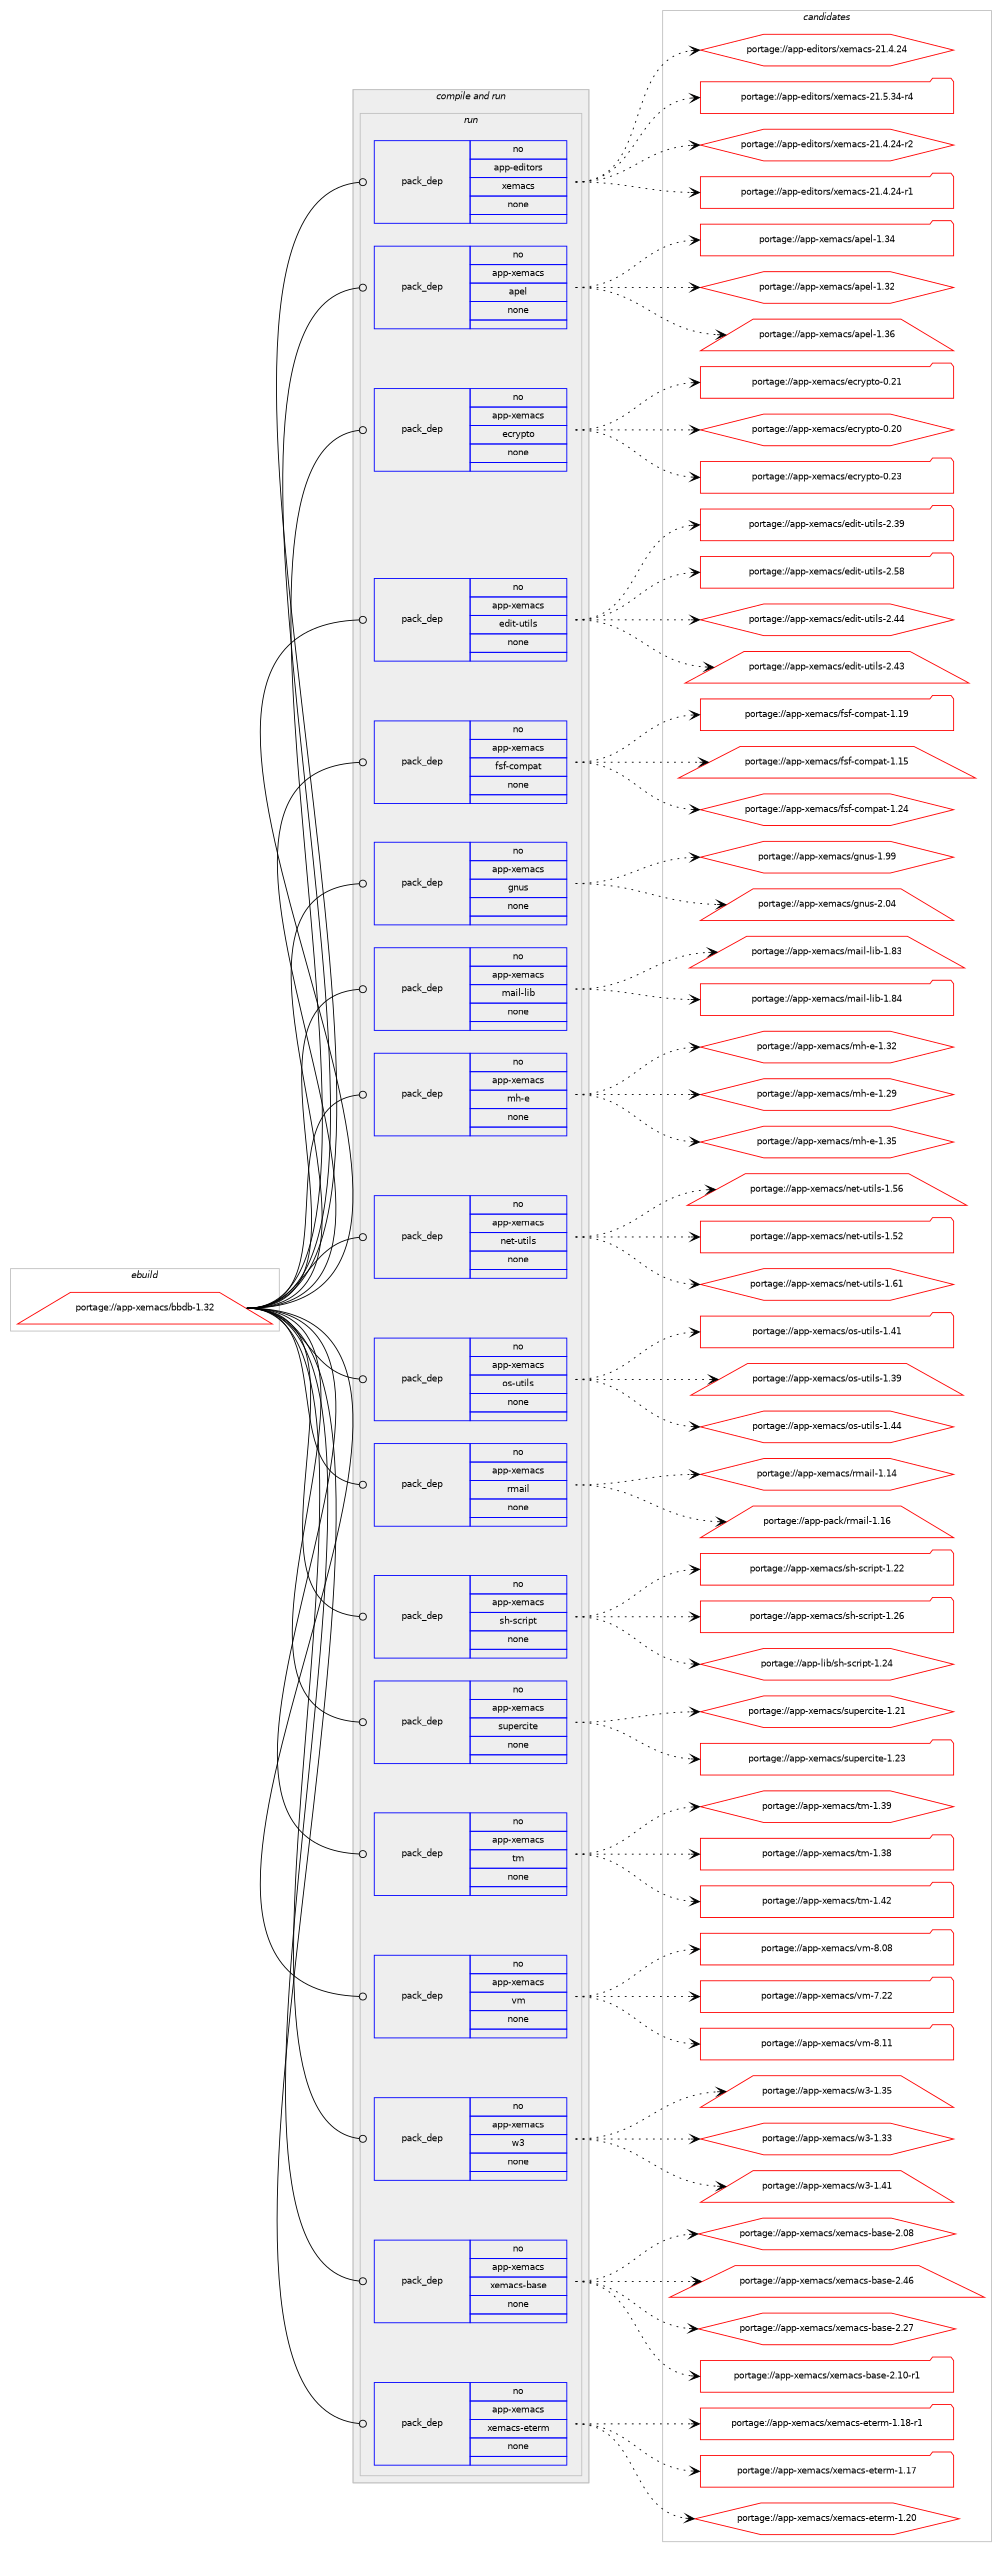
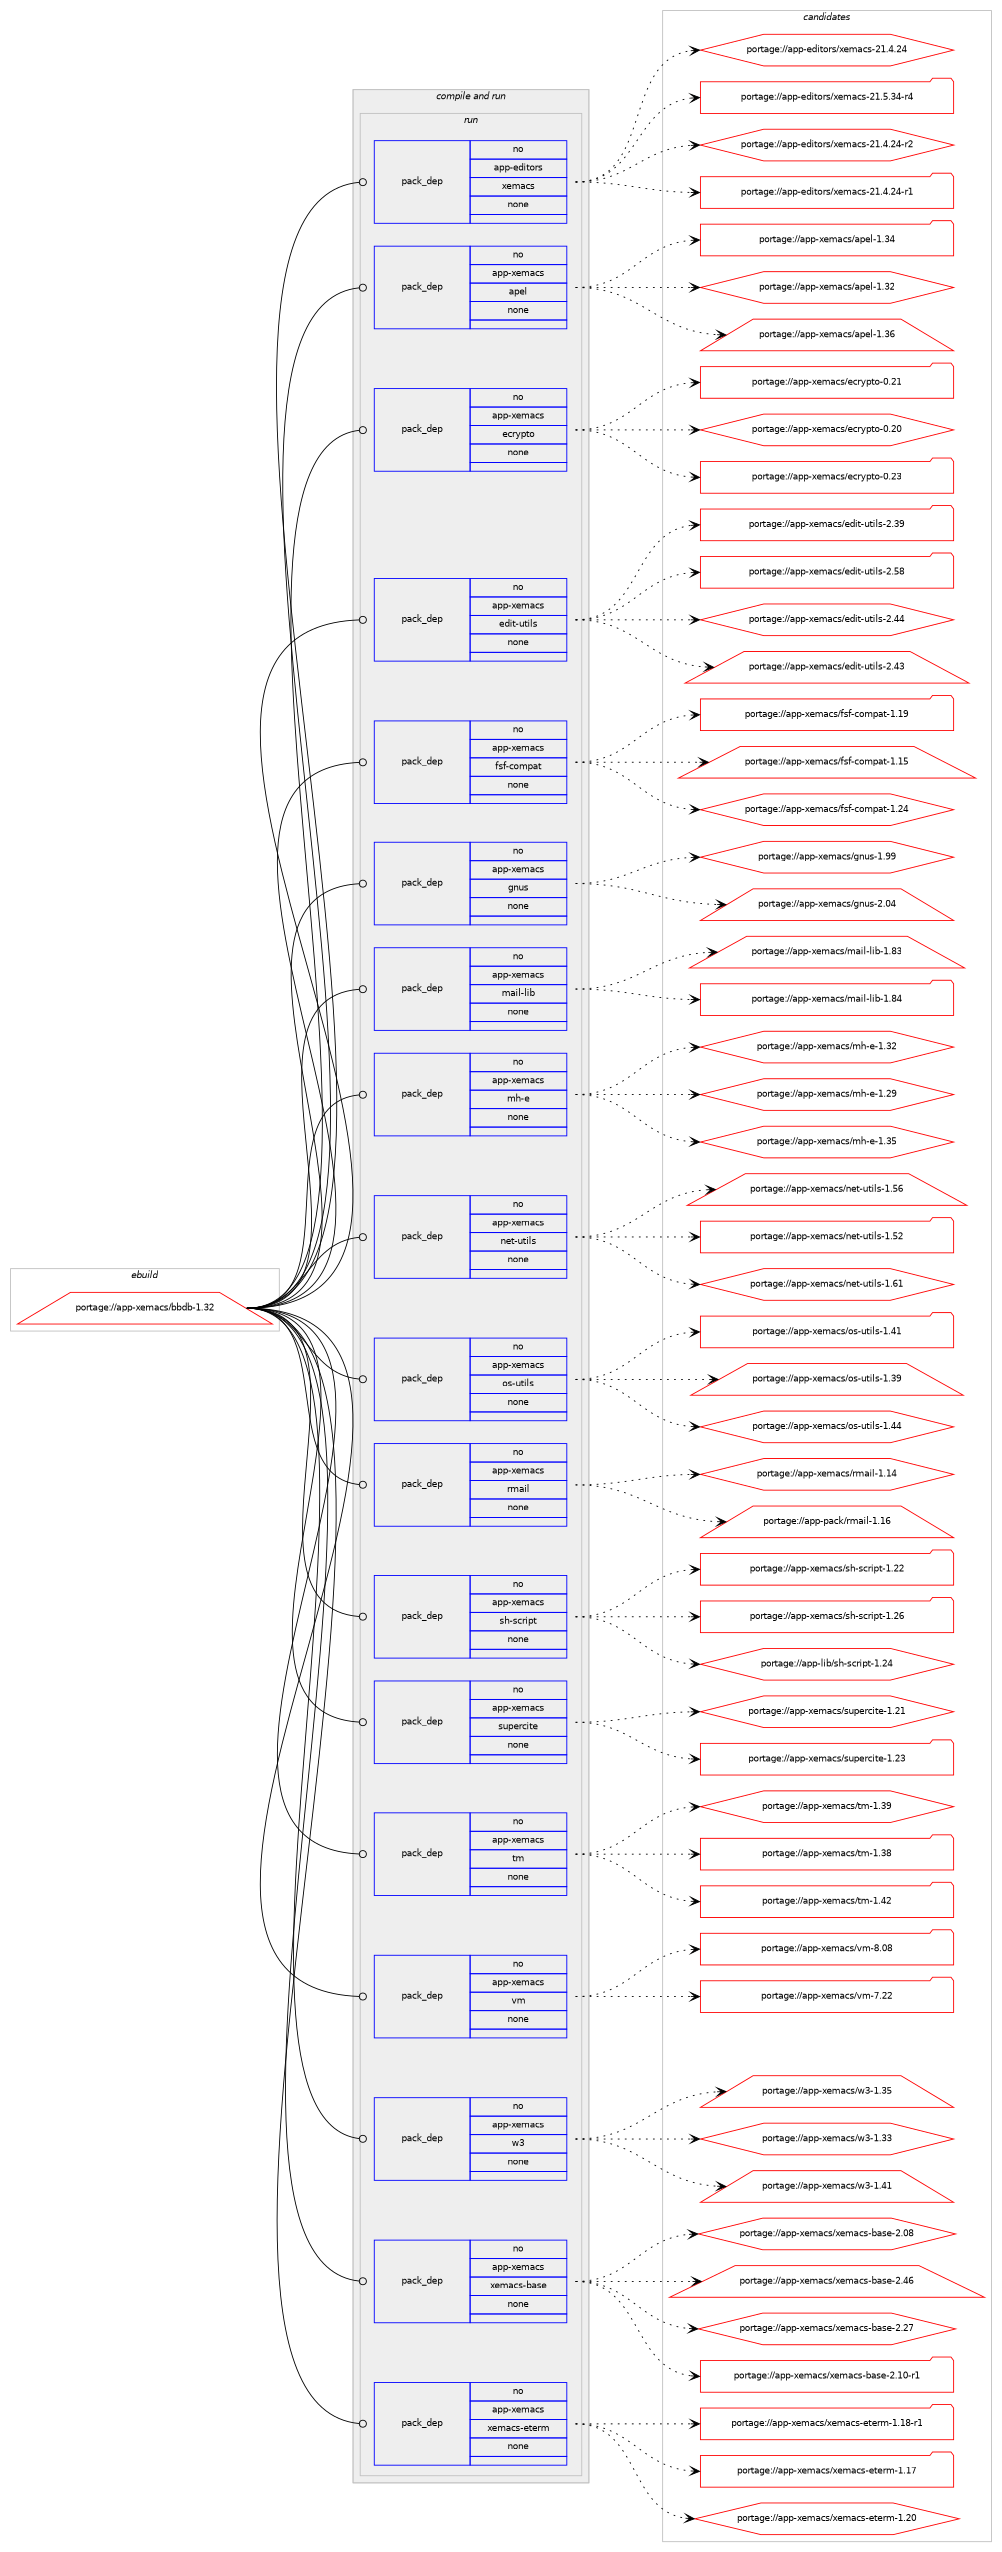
(827, 2044) -> none
